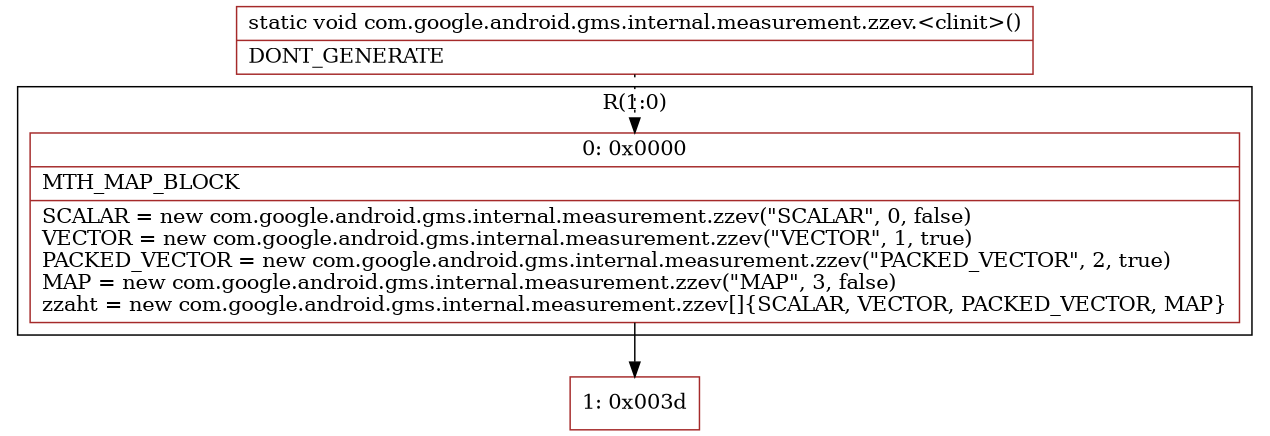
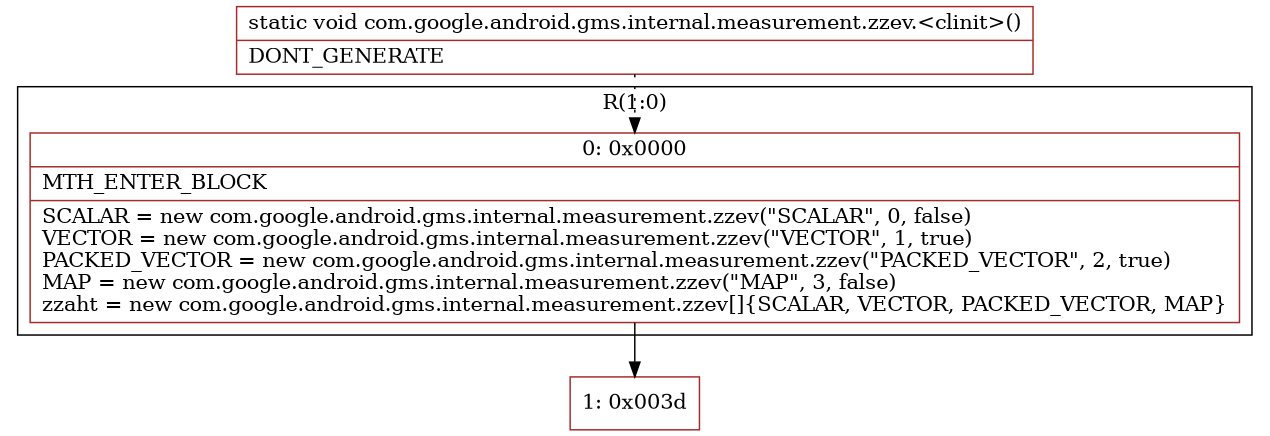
(141, 183) -> (155, 183)
